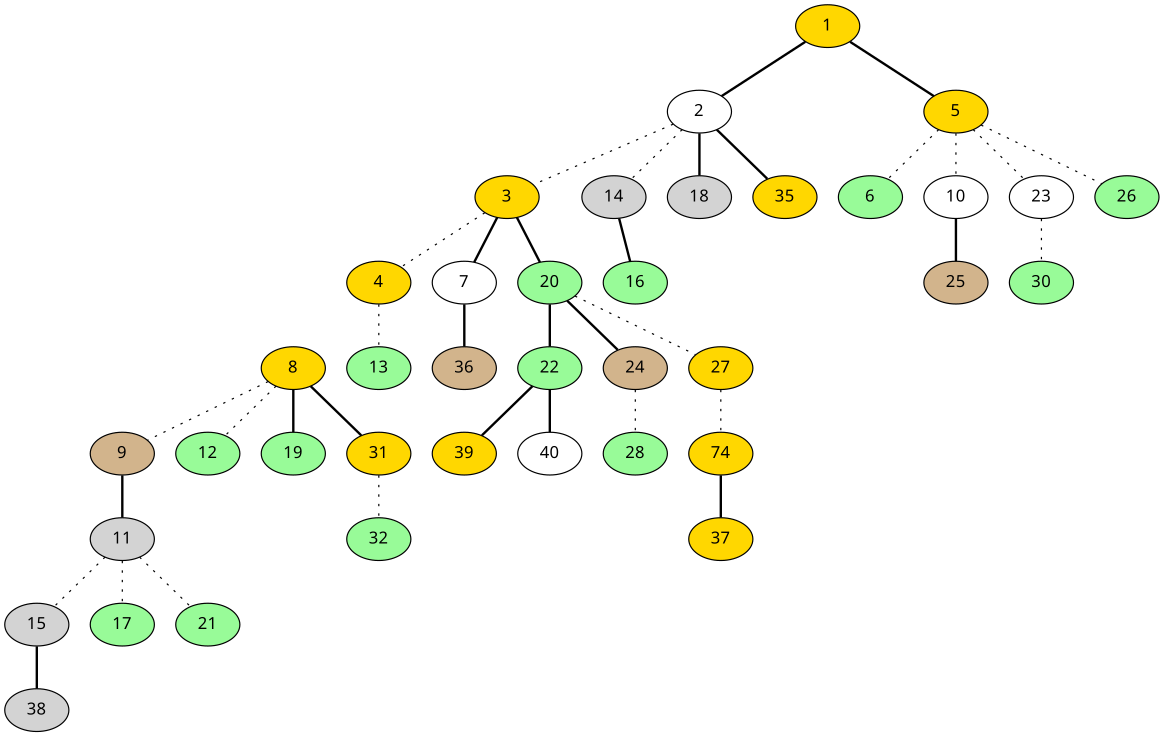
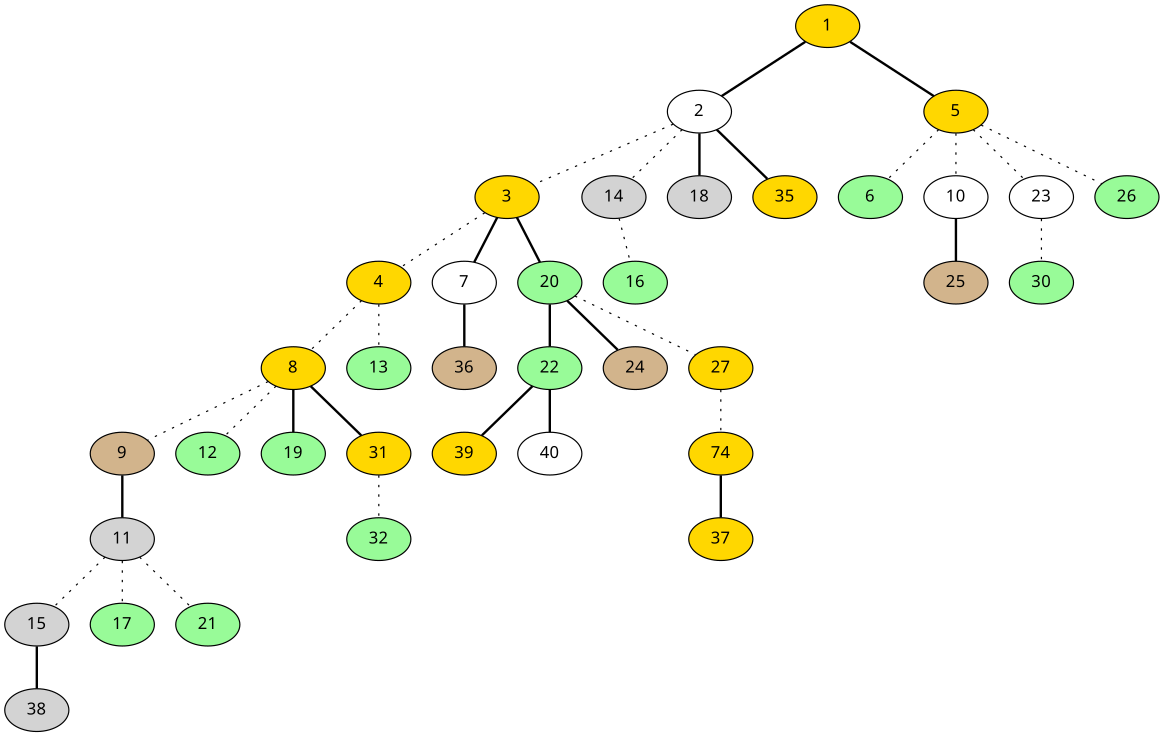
(625, 240) -> (625, 240)
none -> (336, 325)
(635, 454) -> none
